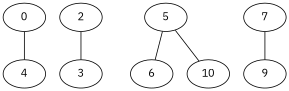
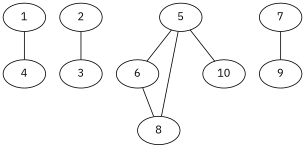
(24, 17) -> (24, 17)
none -> (159, 130)
